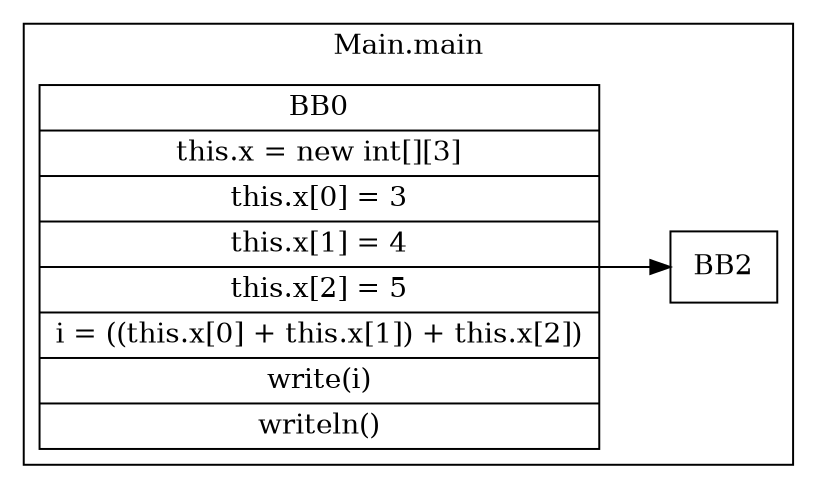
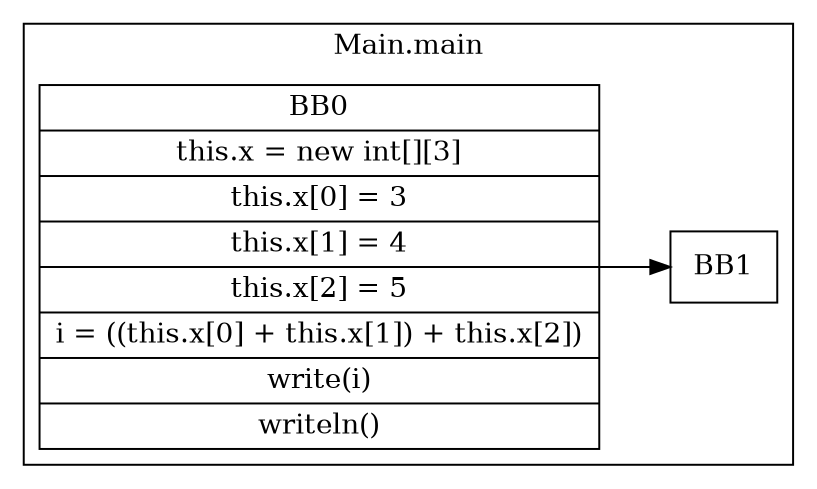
(724, 267) -> (724, 267)
